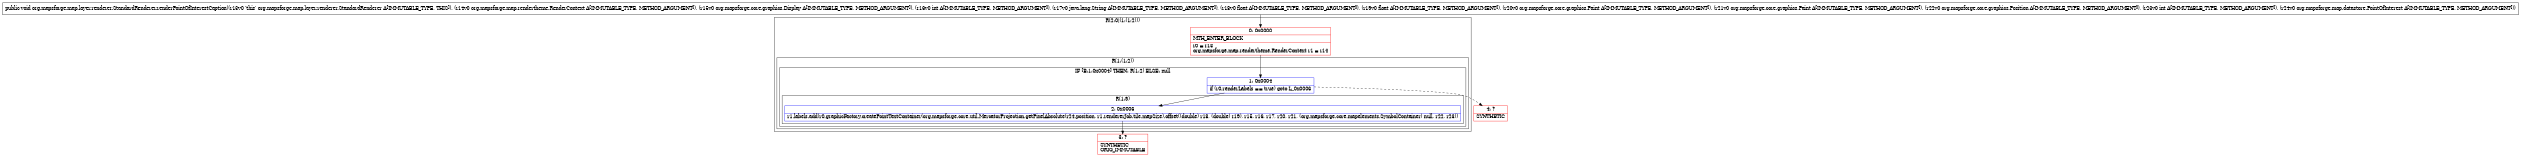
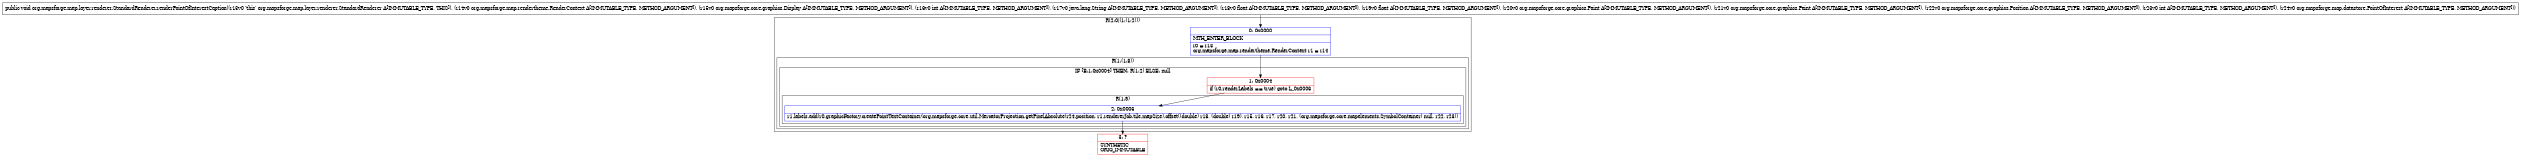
(1261, 41) -> (1261, 41)
(1123, 61) -> (1123, 61)
(1261, 85) -> (1261, 85)
(1491, 113) -> none
